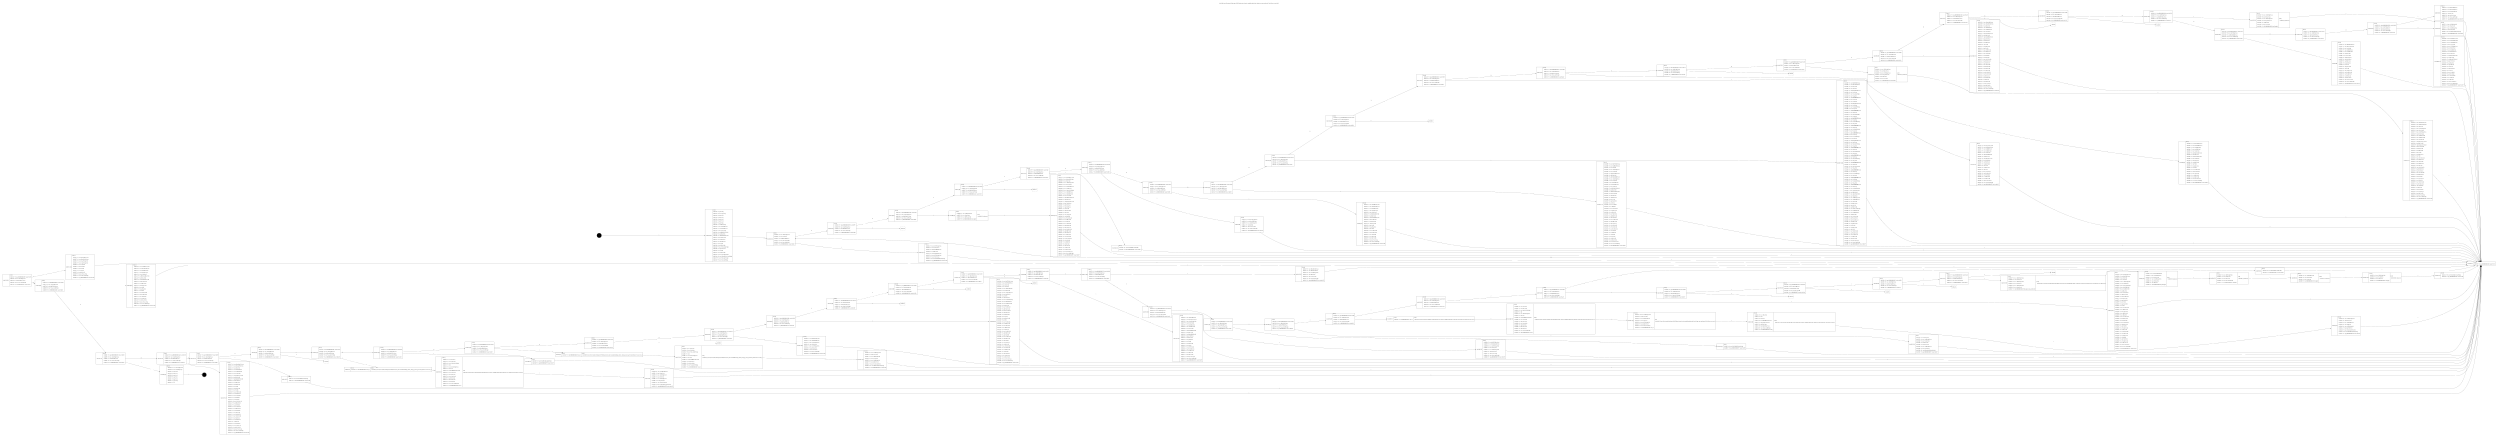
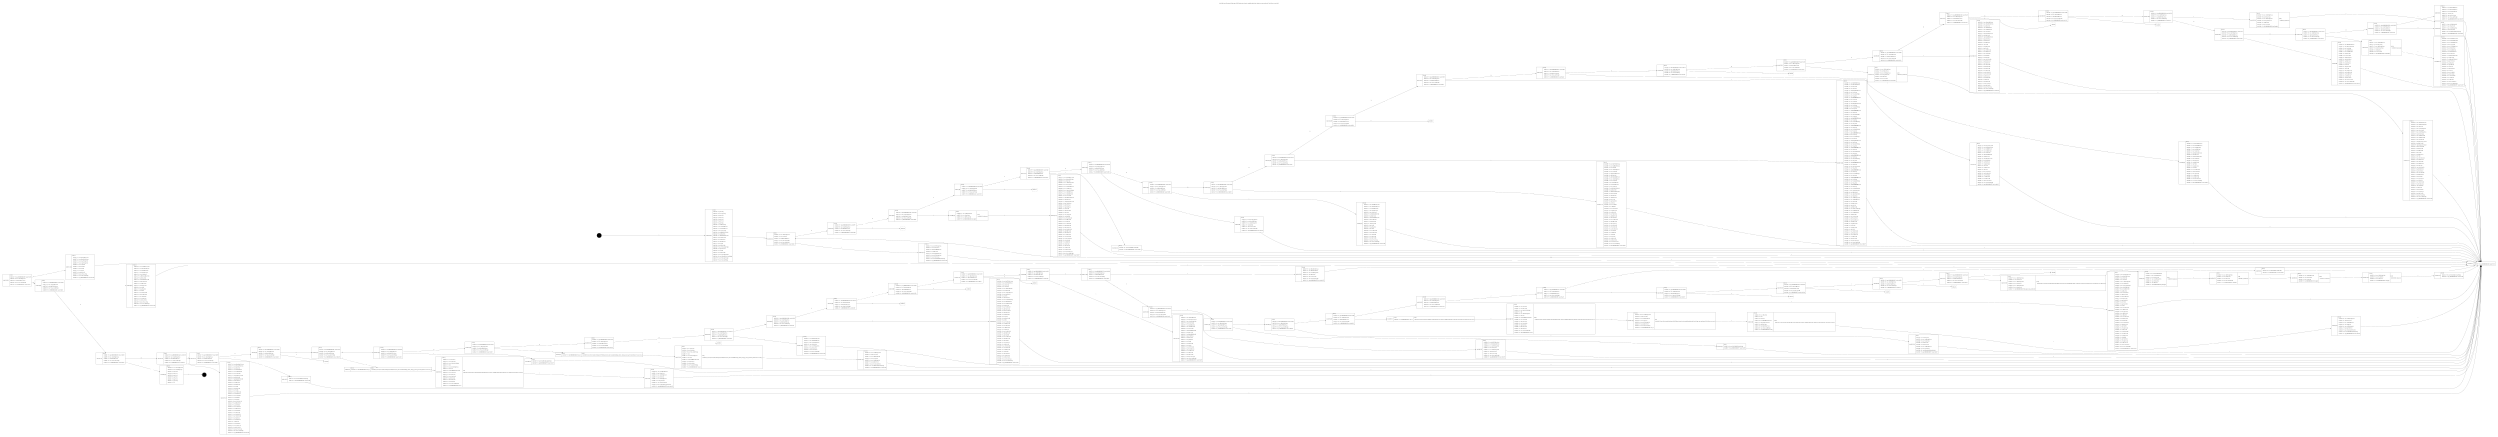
none -> (2382, 48)
